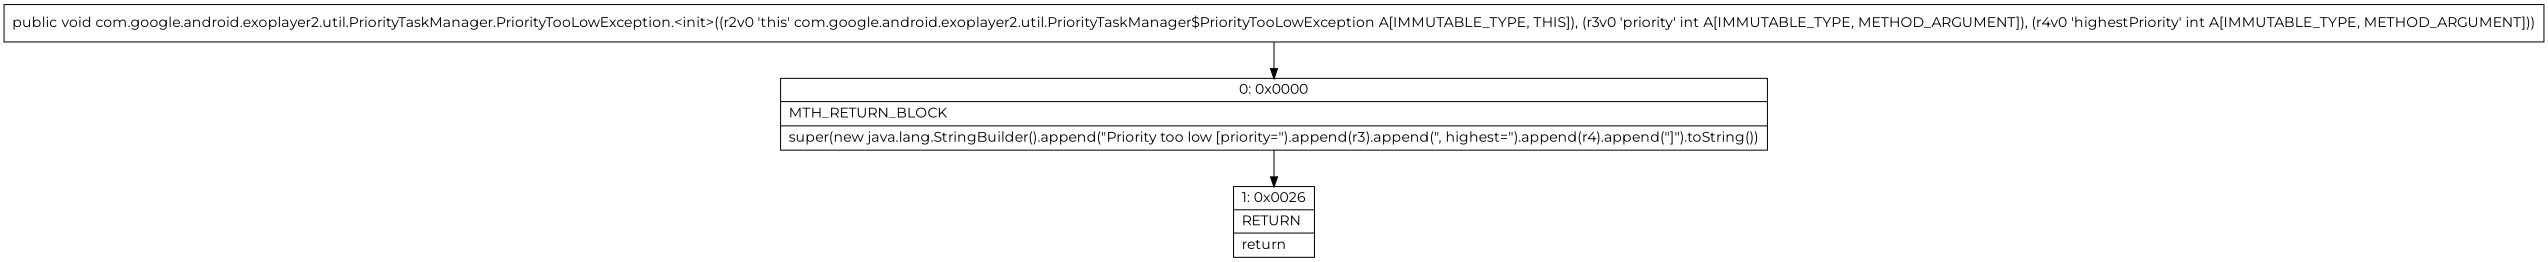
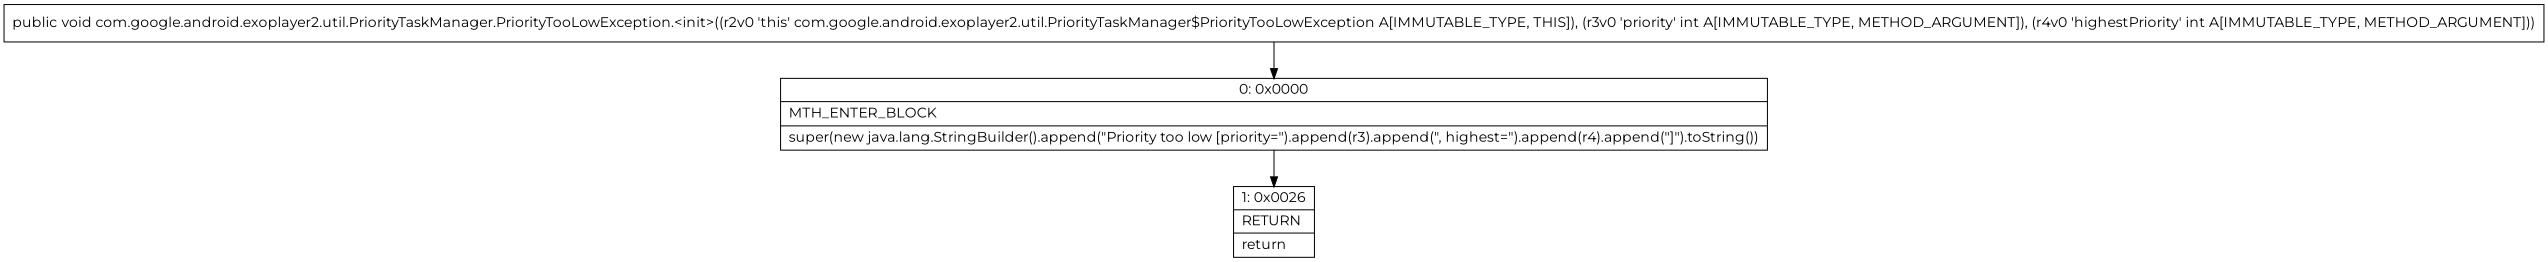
(868, 113) -> (863, 113)
